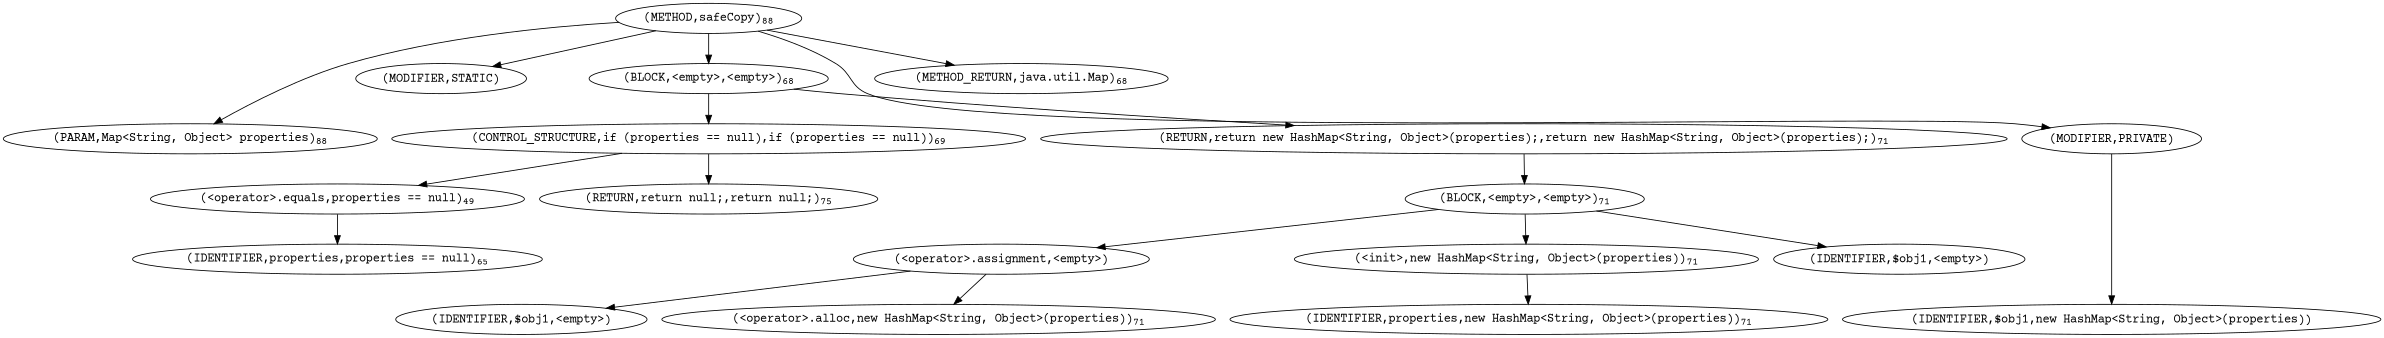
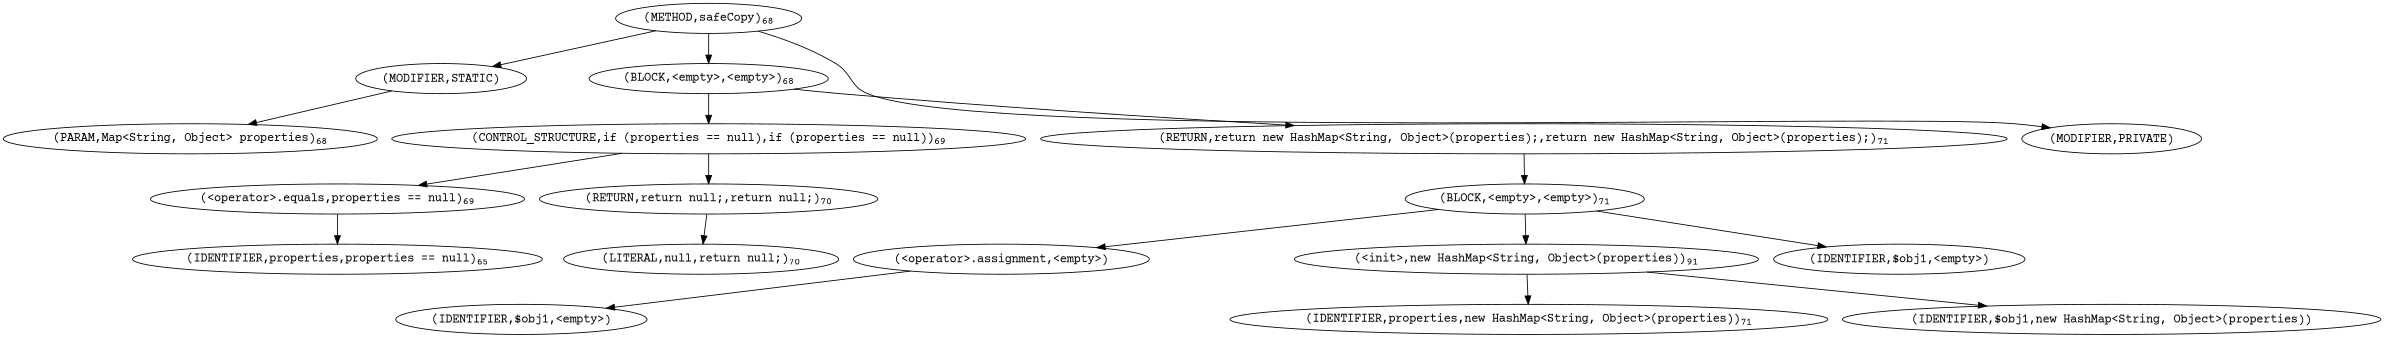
(768, 17) -> (768, 17)
(414, 48) -> (324, 107)
(1021, 79) -> none
(322, 138) -> (322, 138)
(469, 198) -> (469, 198)
(826, 198) -> (826, 198)
(2112, 225) -> (1813, 289)
(1692, 258) -> (1692, 258)
none -> (701, 259)
(939, 319) -> none
